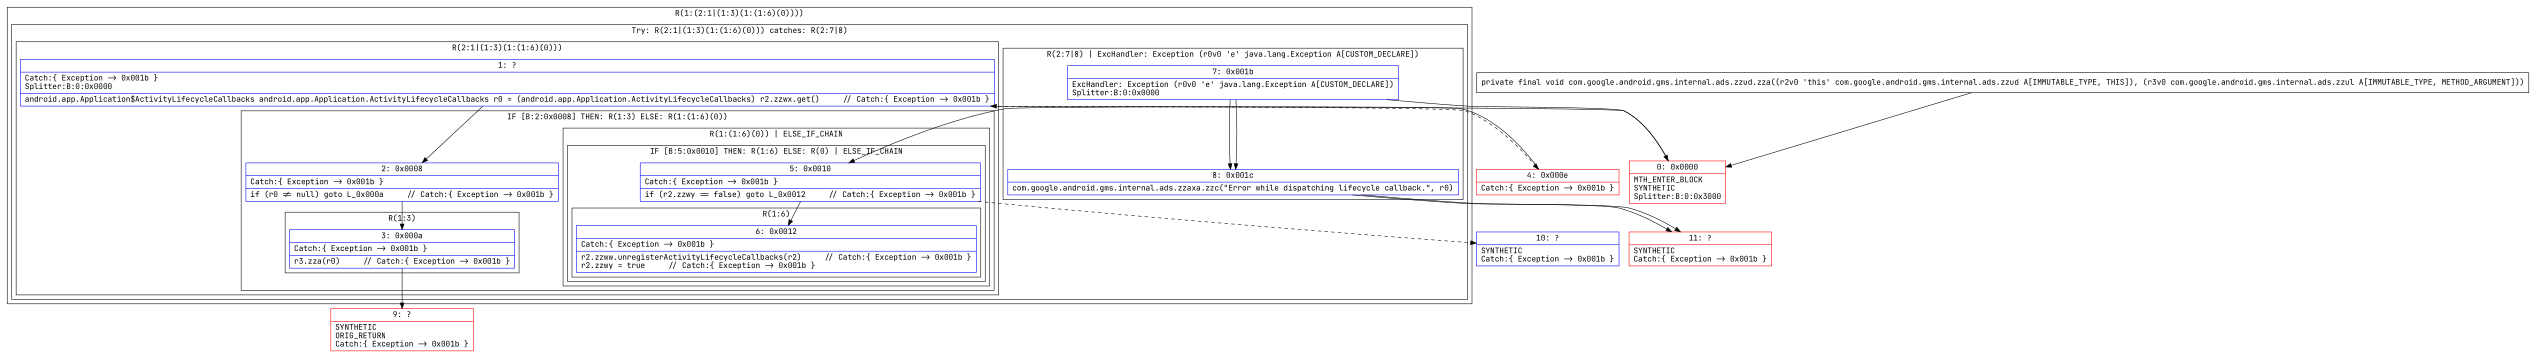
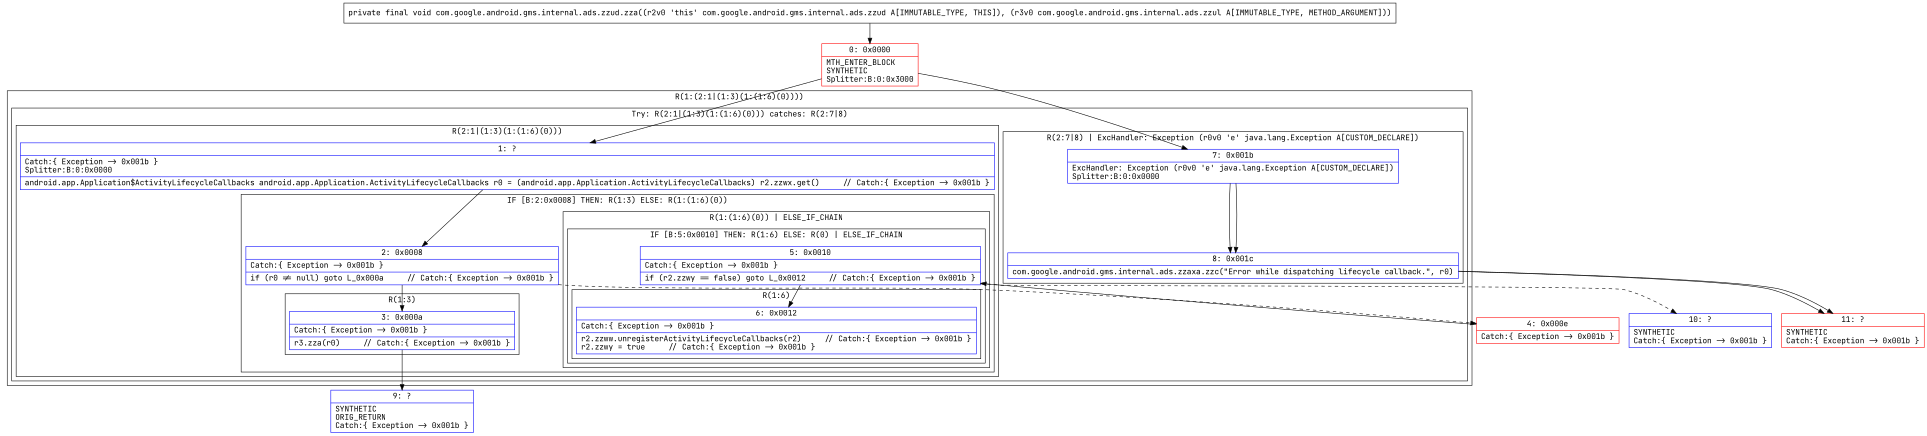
(1273, 107) -> (1015, 291)
(1536, 107) -> (1045, 103)
(402, 330) -> (402, 411)
